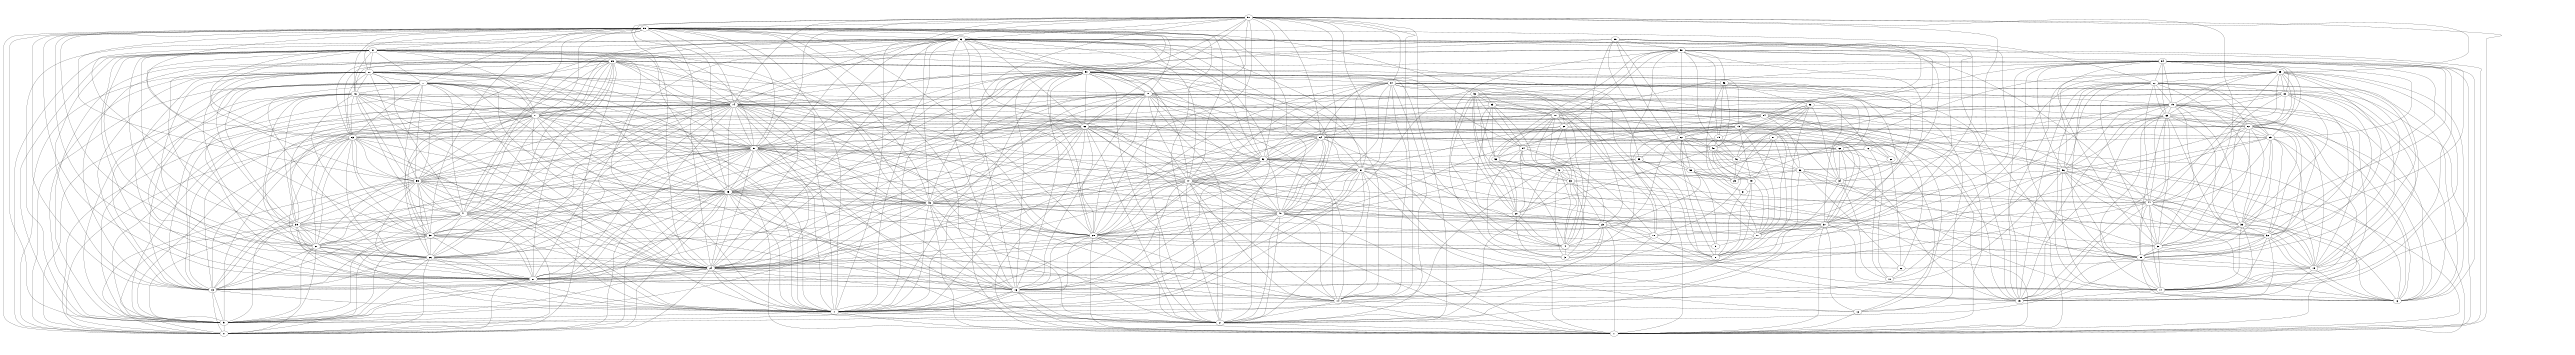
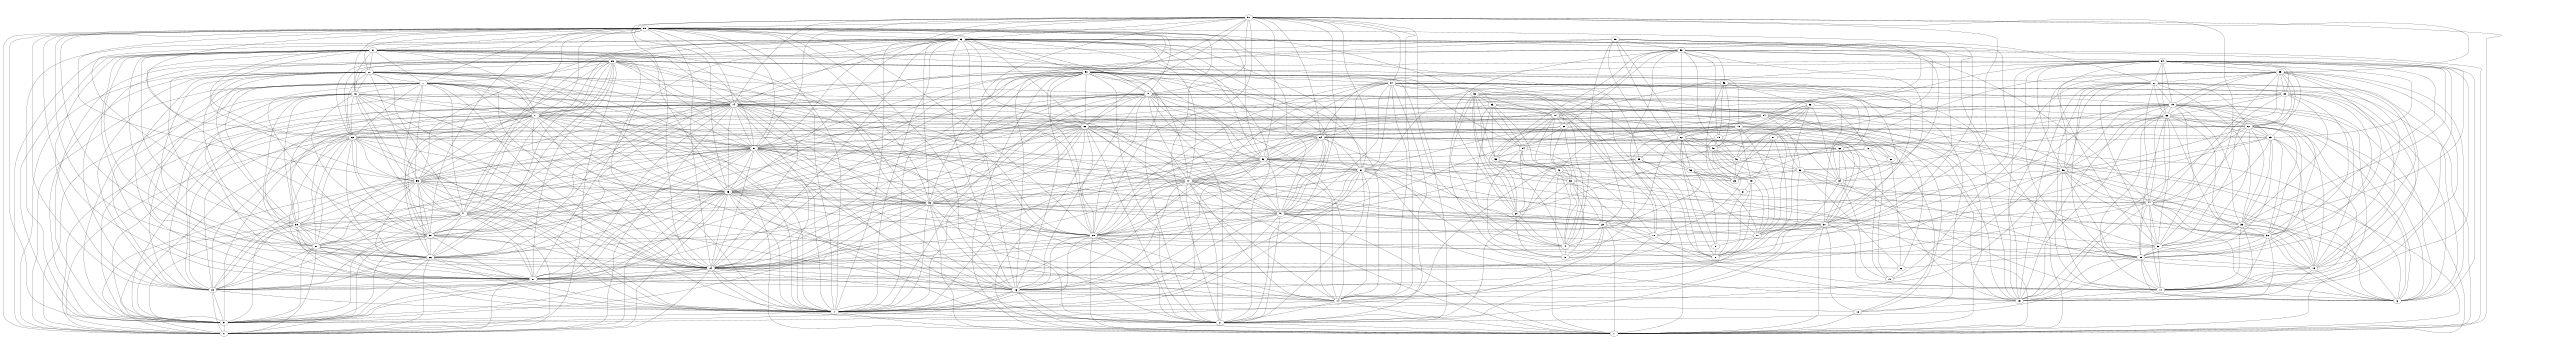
(1007, 30) -> (862, 147)
(2222, 93) -> none
(1579, 174) -> (1593, 191)
(2087, 264) -> (2030, 257)
(1591, 289) -> (1557, 176)
